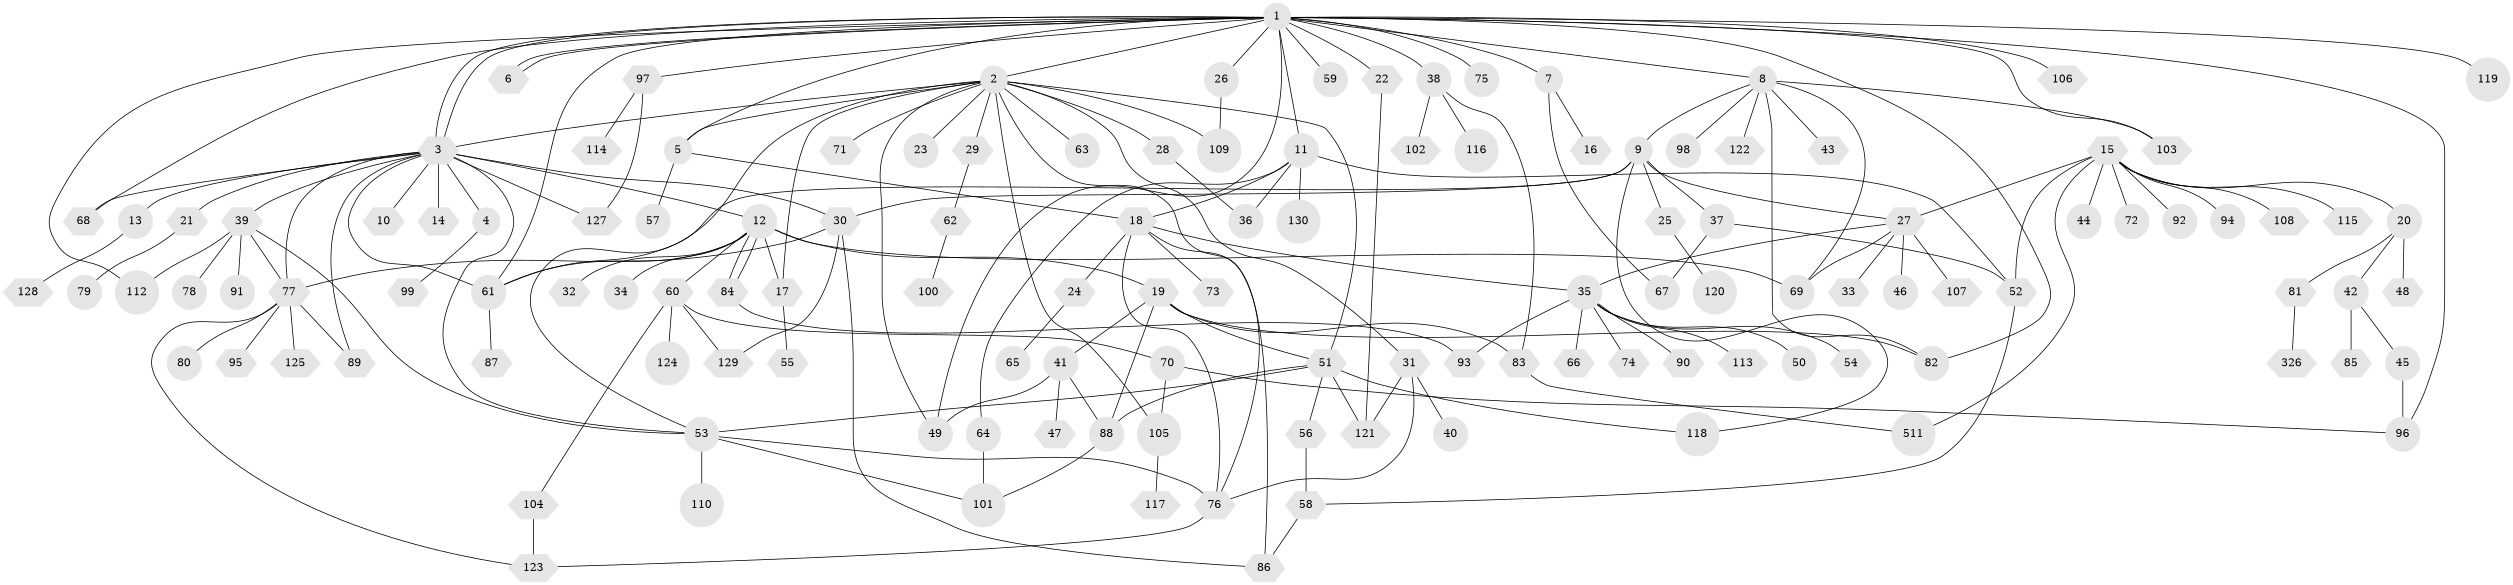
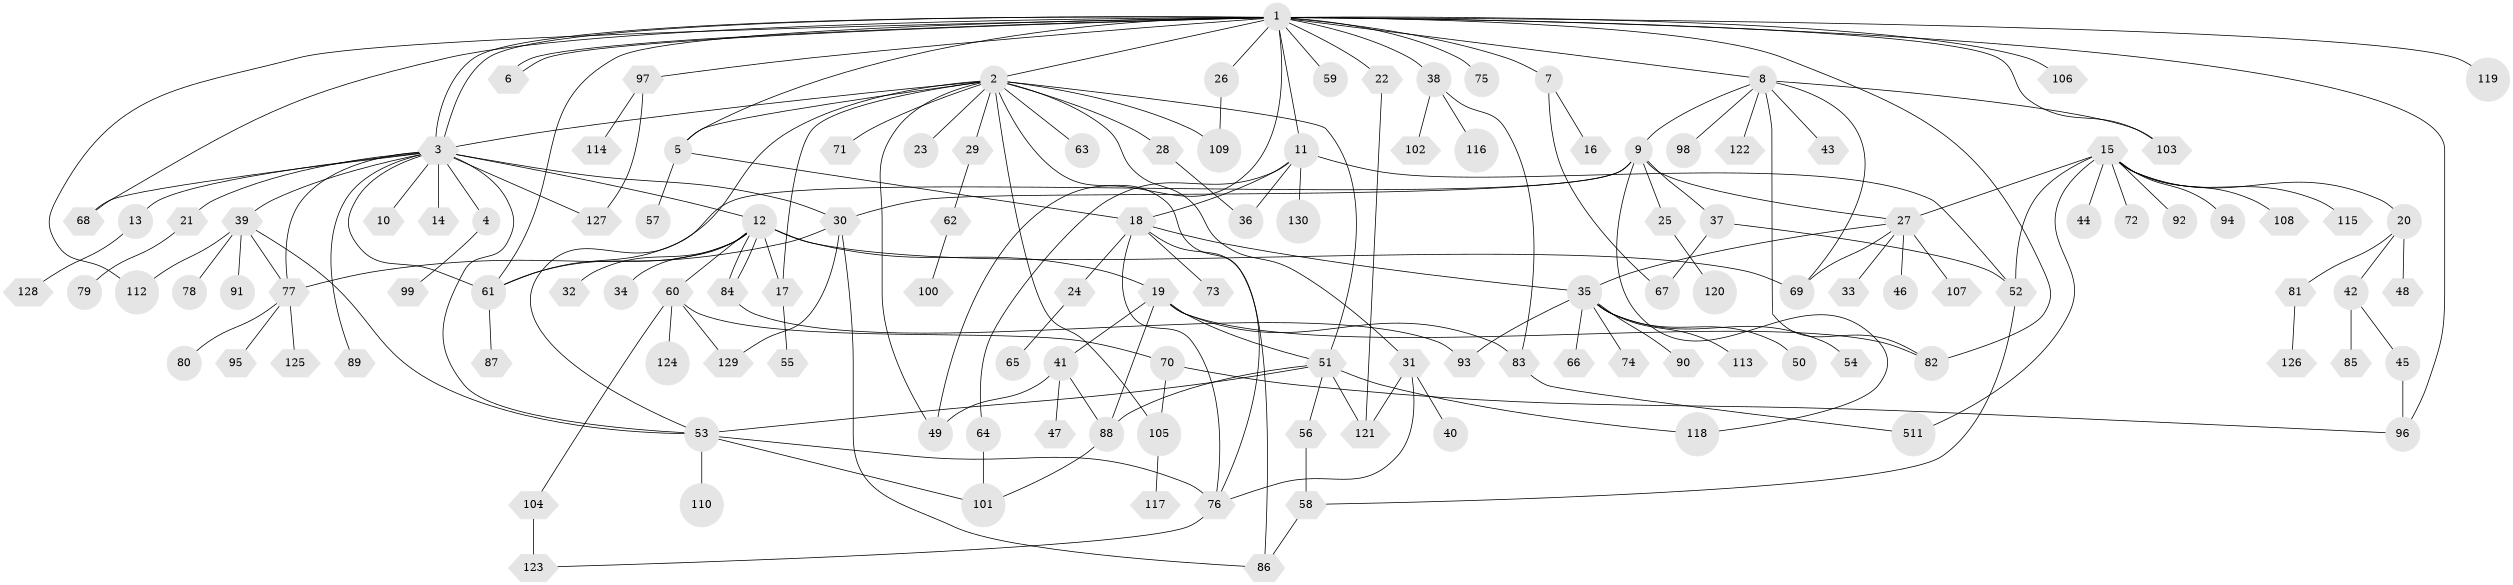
(322, 328) -> none
(2292, 363) -> (2292, 363)
(240, 467) -> none
